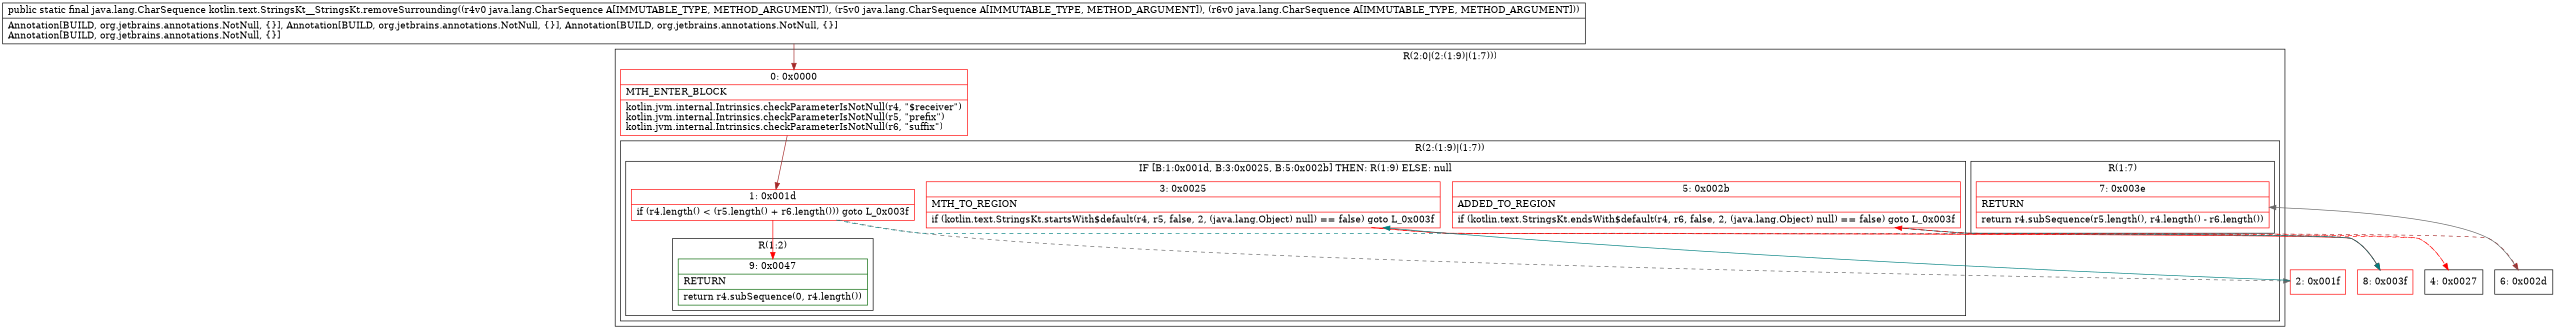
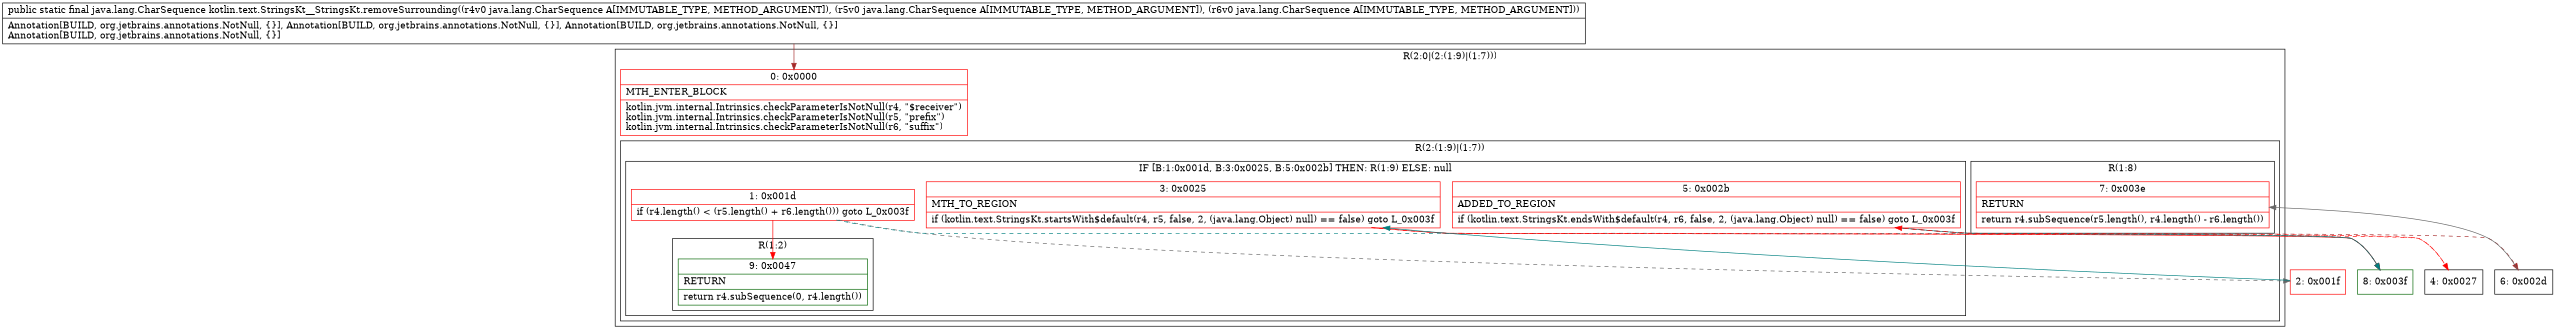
(783, 157) -> none
(2123, 169) -> (2123, 169)
(2385, 282) -> (2385, 282)
